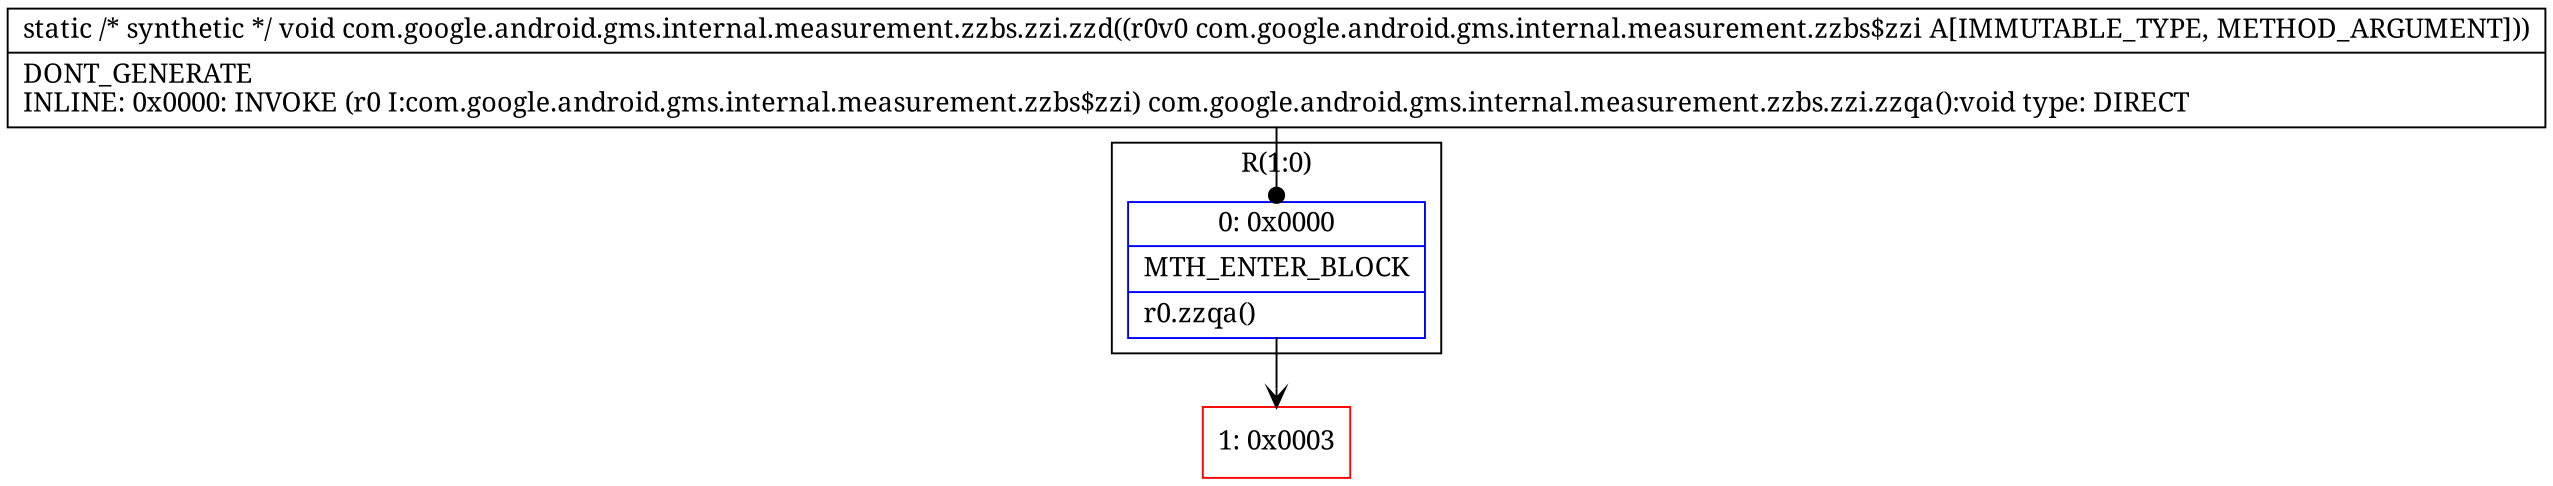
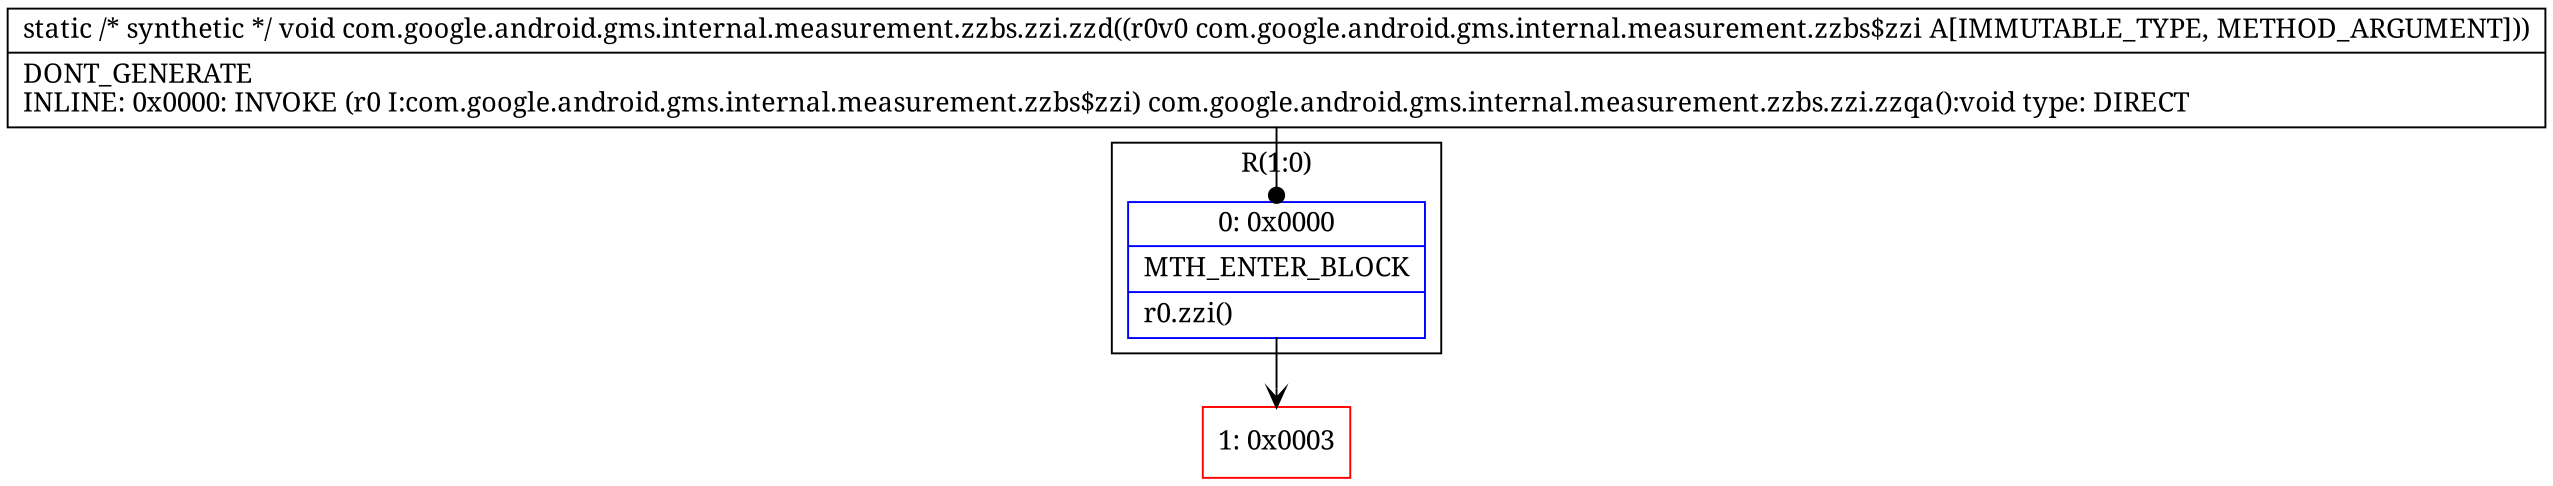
(1200, 314) -> (1188, 314)
